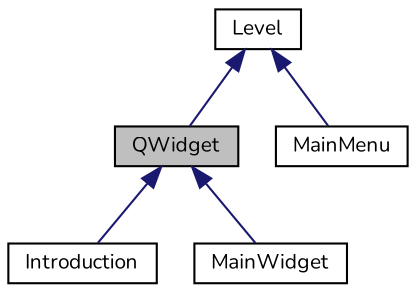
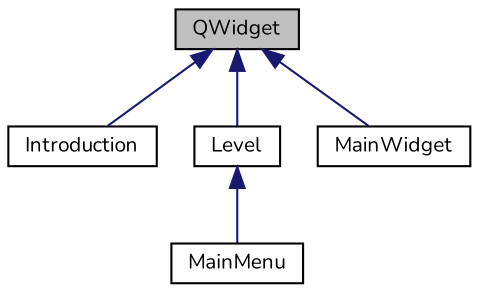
(211, 97) -> (237, 99)
